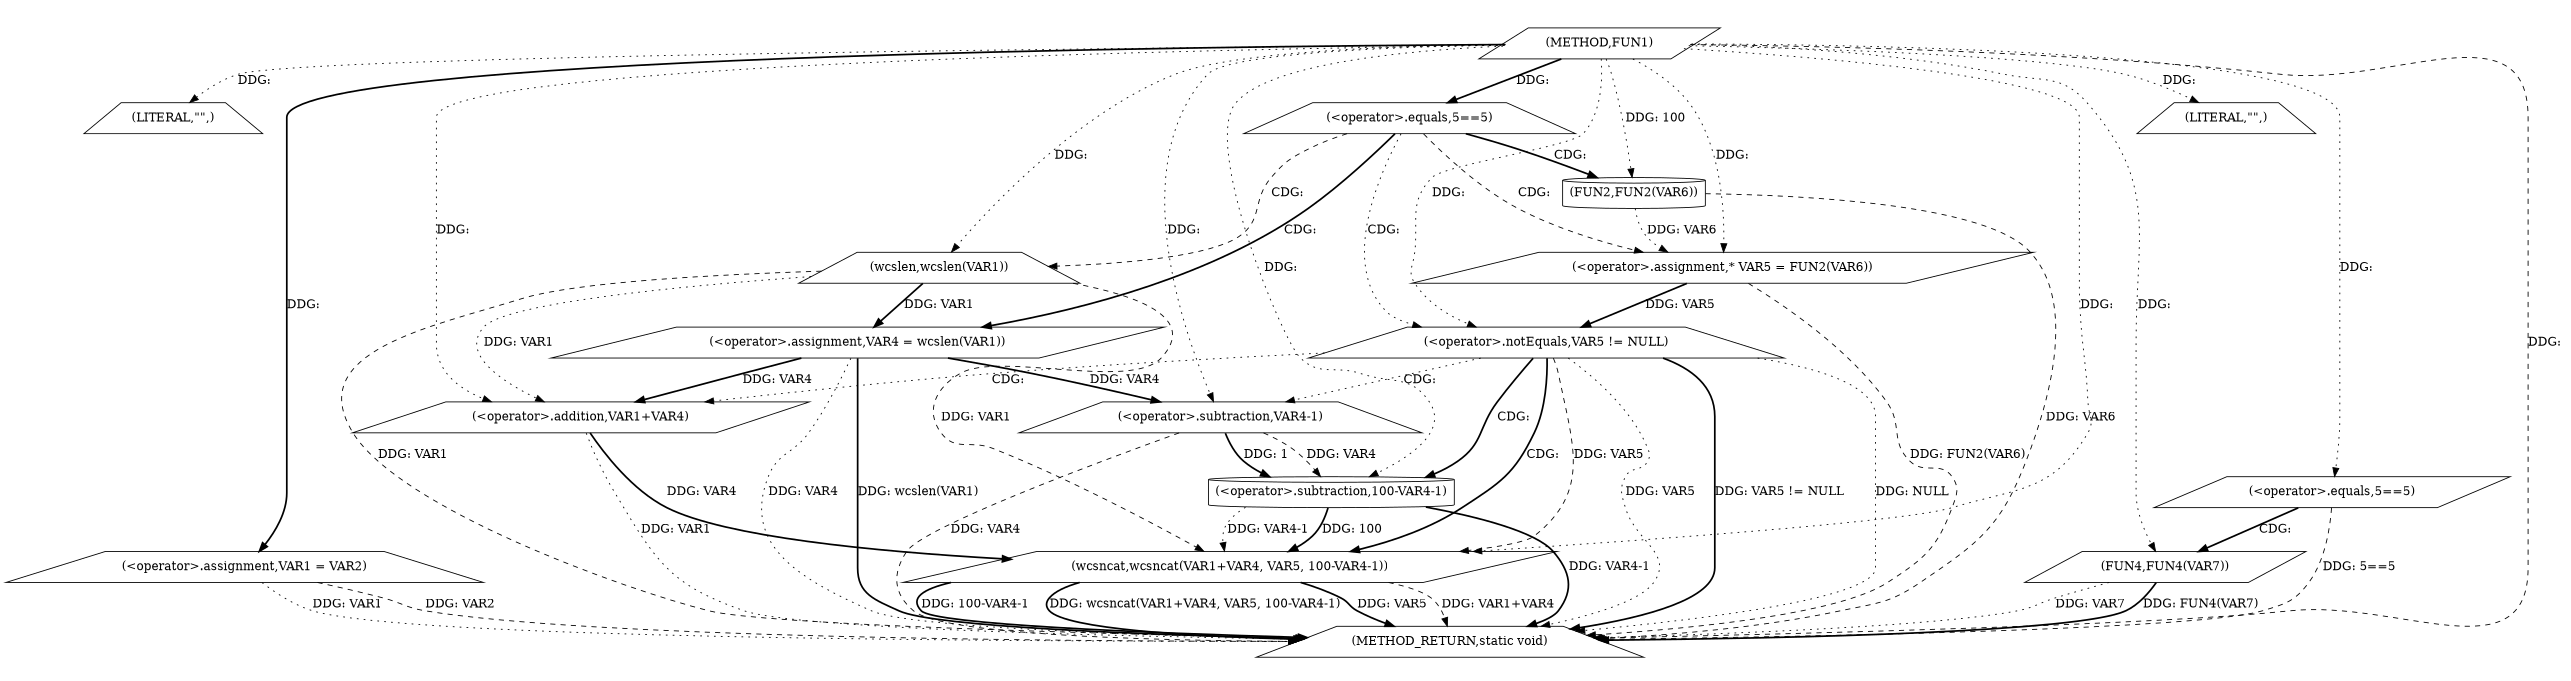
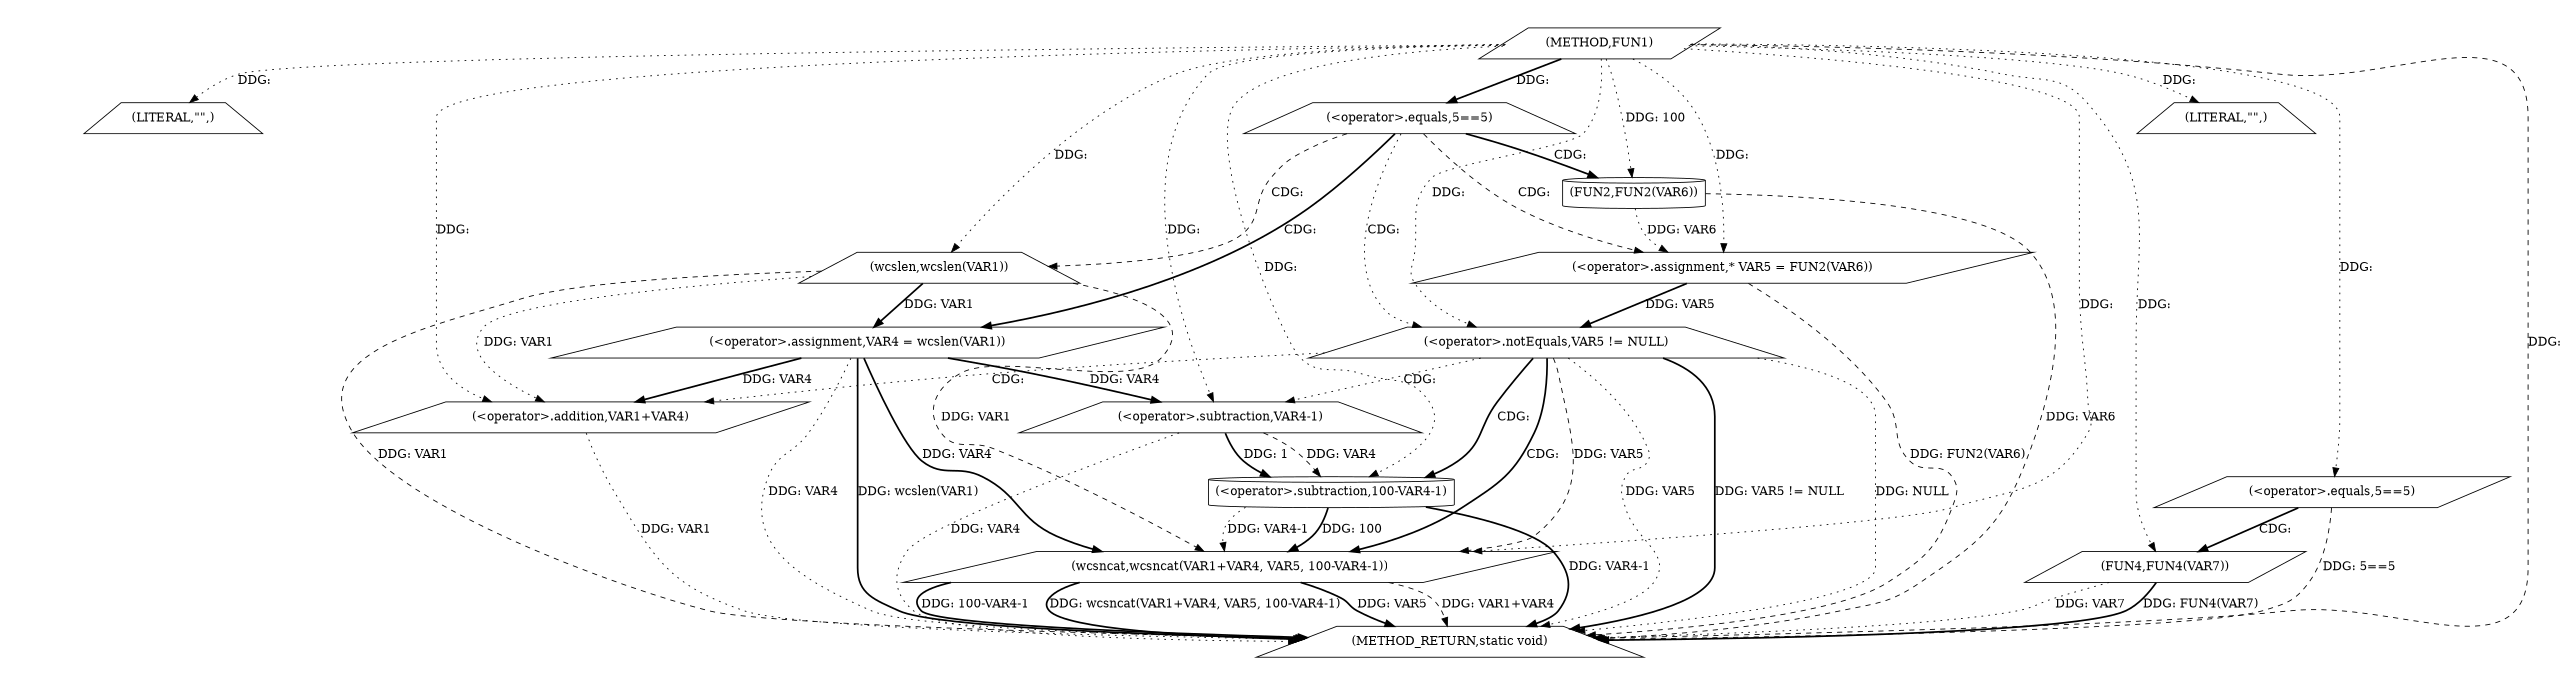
(779, 537) -> (960, 471)
(245, 567) -> none
(905, 602) -> (905, 602)
